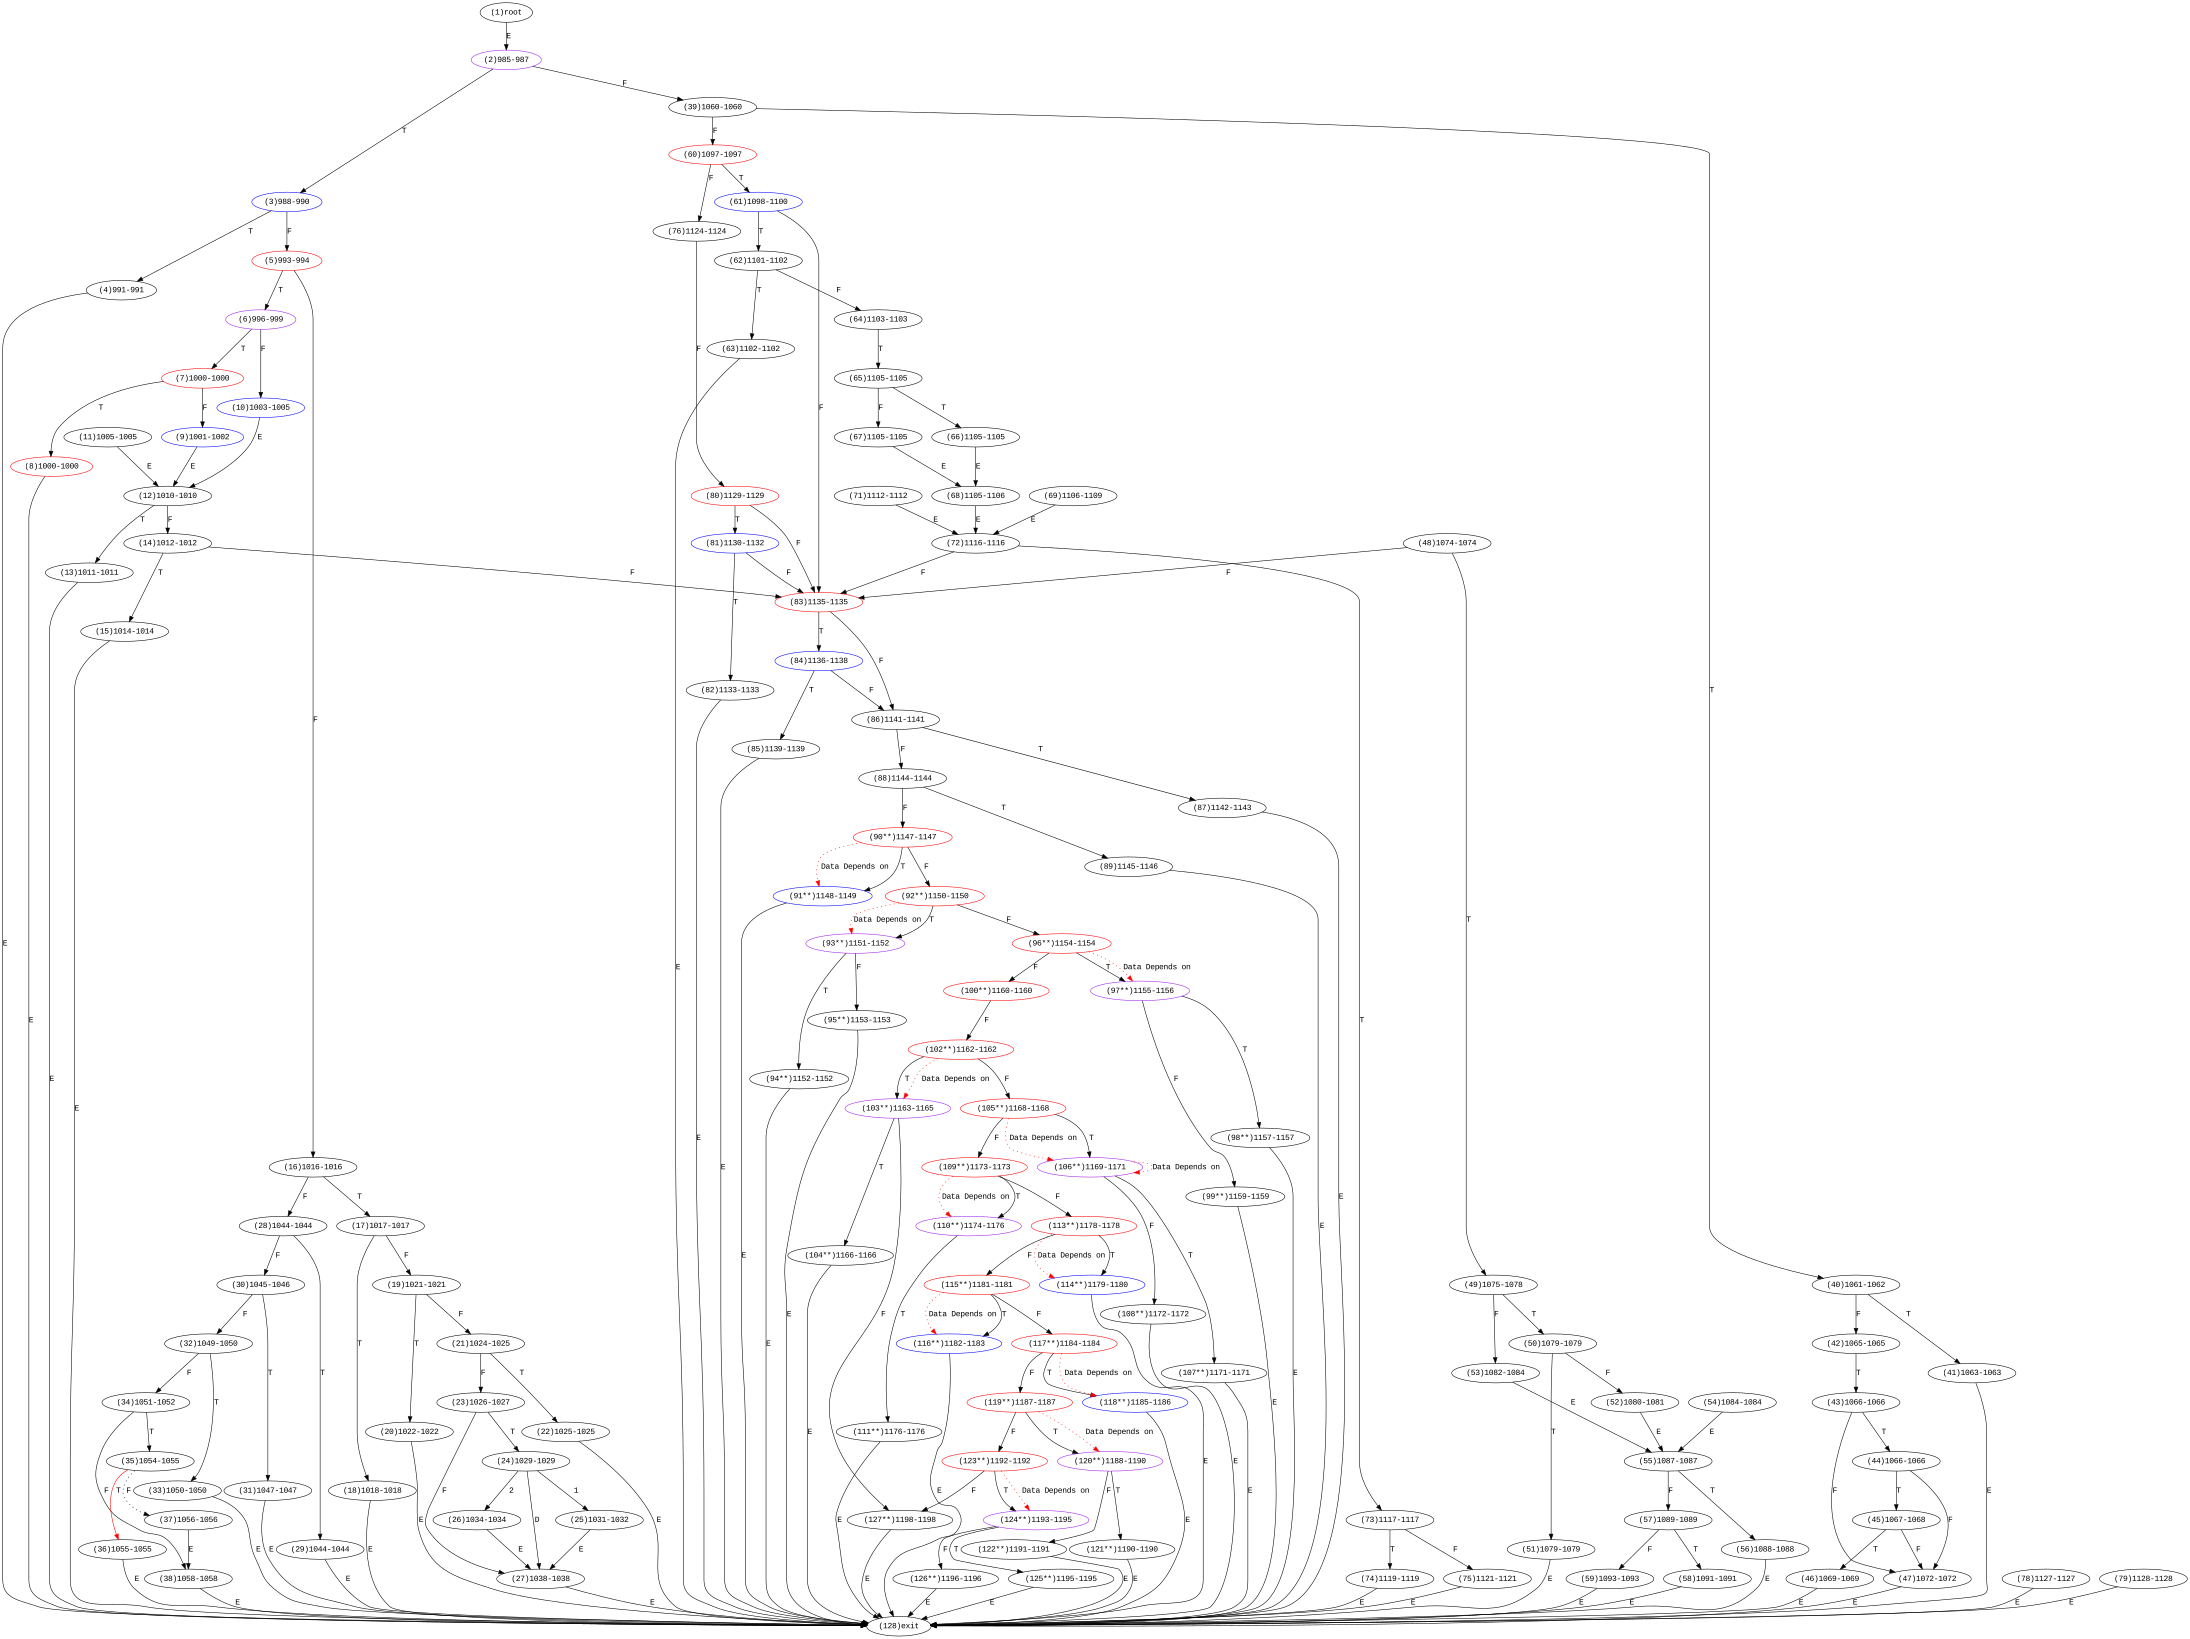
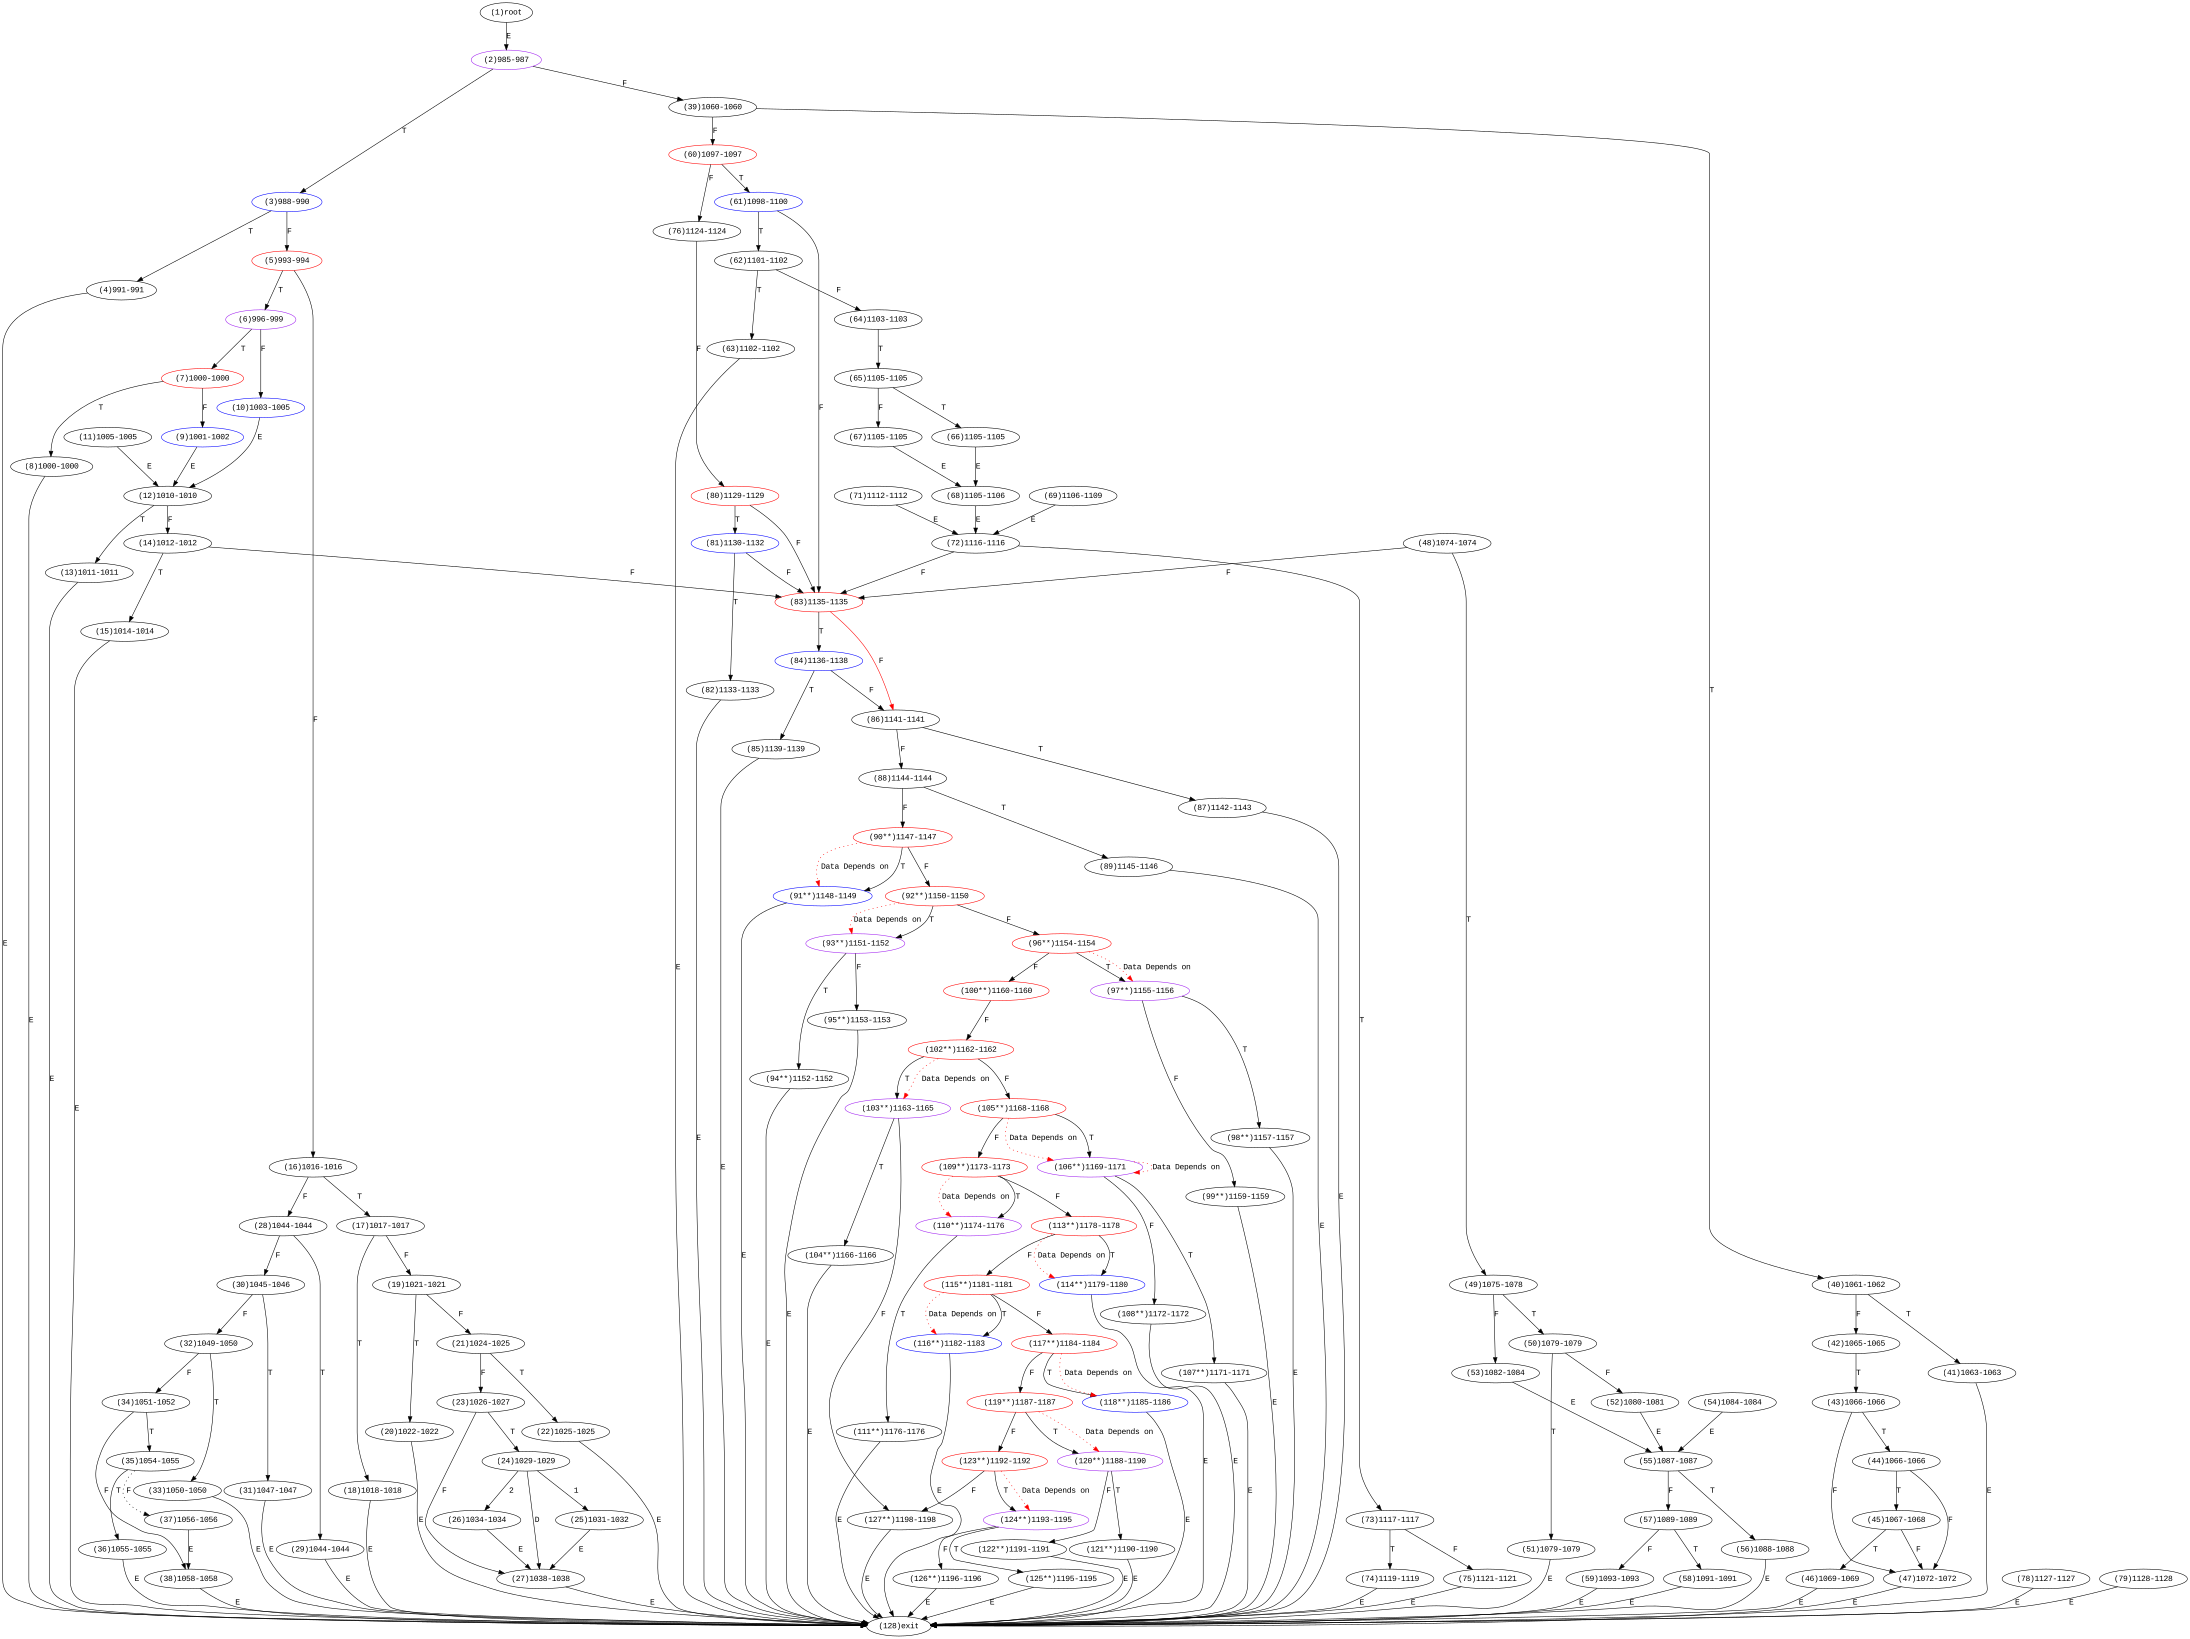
(52, 467) -> (52, 467)
(869, 653) -> (869, 653)
(111, 1499) -> (111, 1499)
